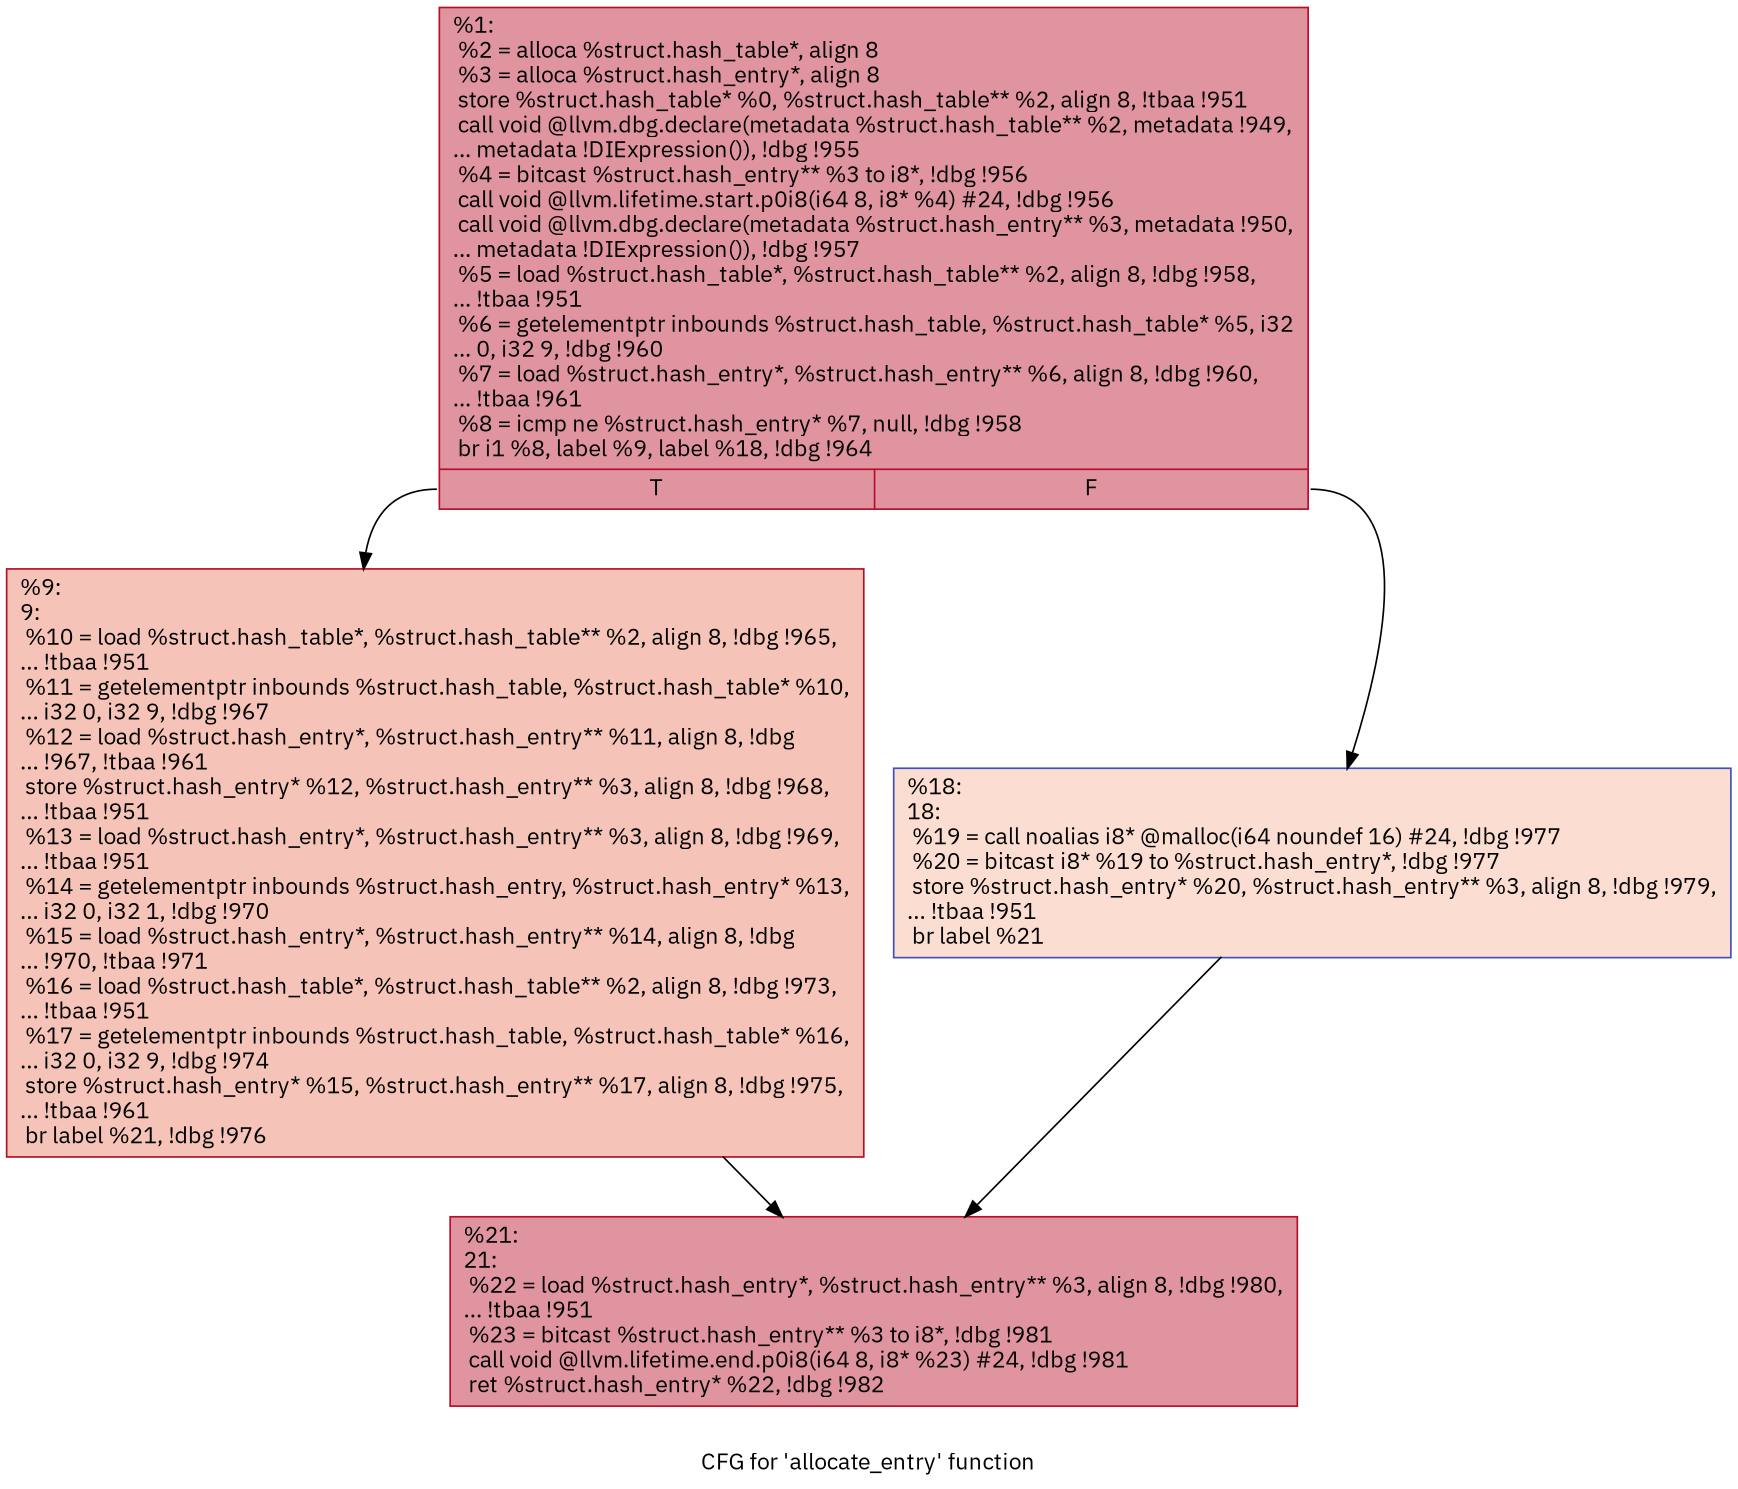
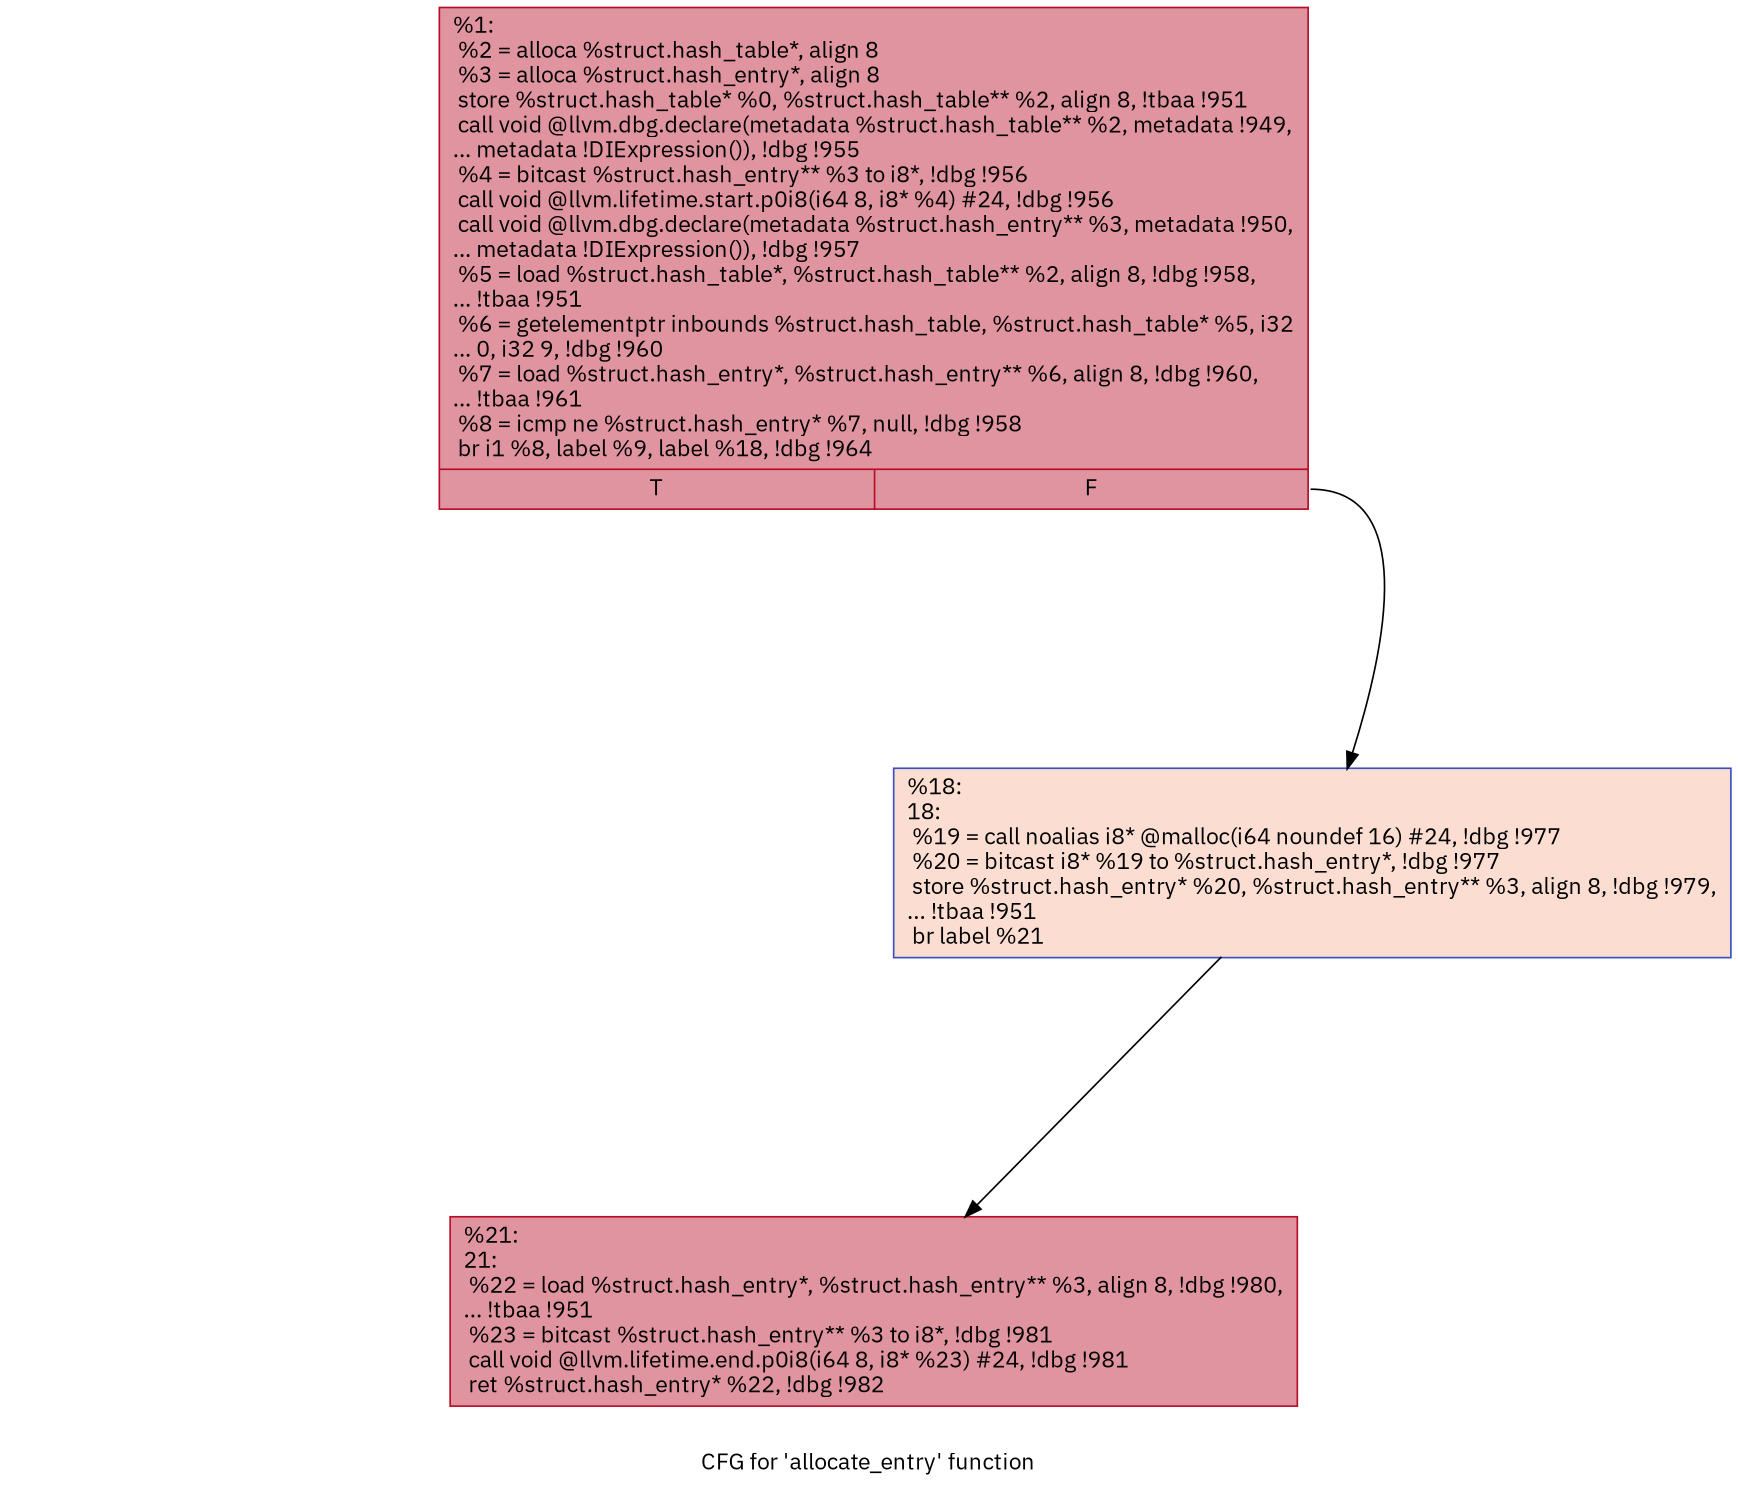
(435, 863) -> none
